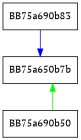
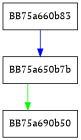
(40, 16) -> (40, 16)
(53, 101) -> (28, 93)
